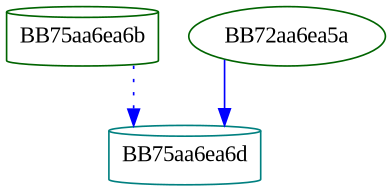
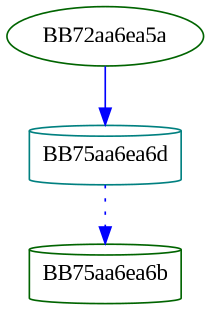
(134, 87) -> (105, 206)
